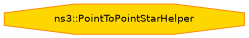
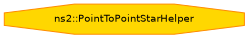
(124, 19) -> (124, 19)
